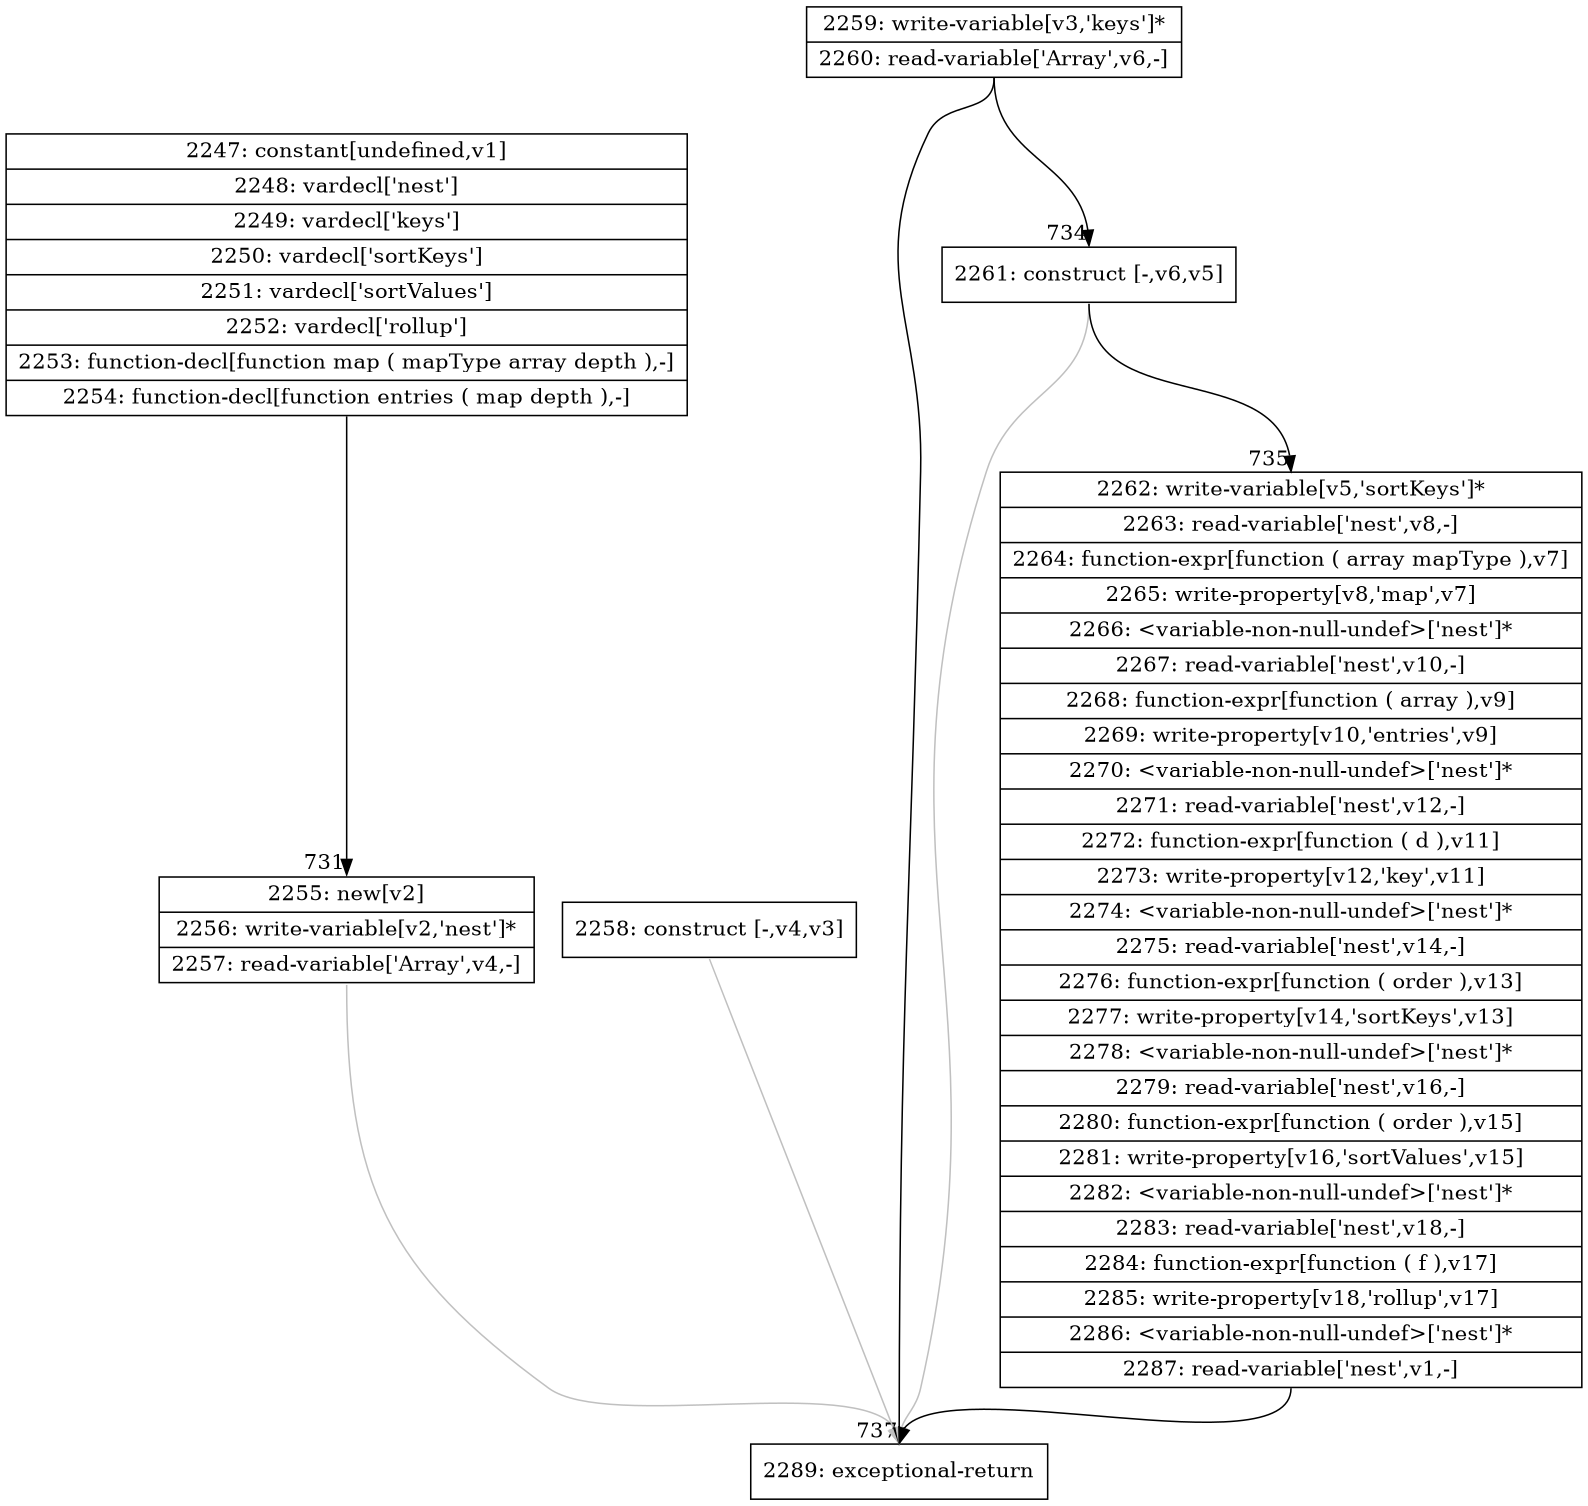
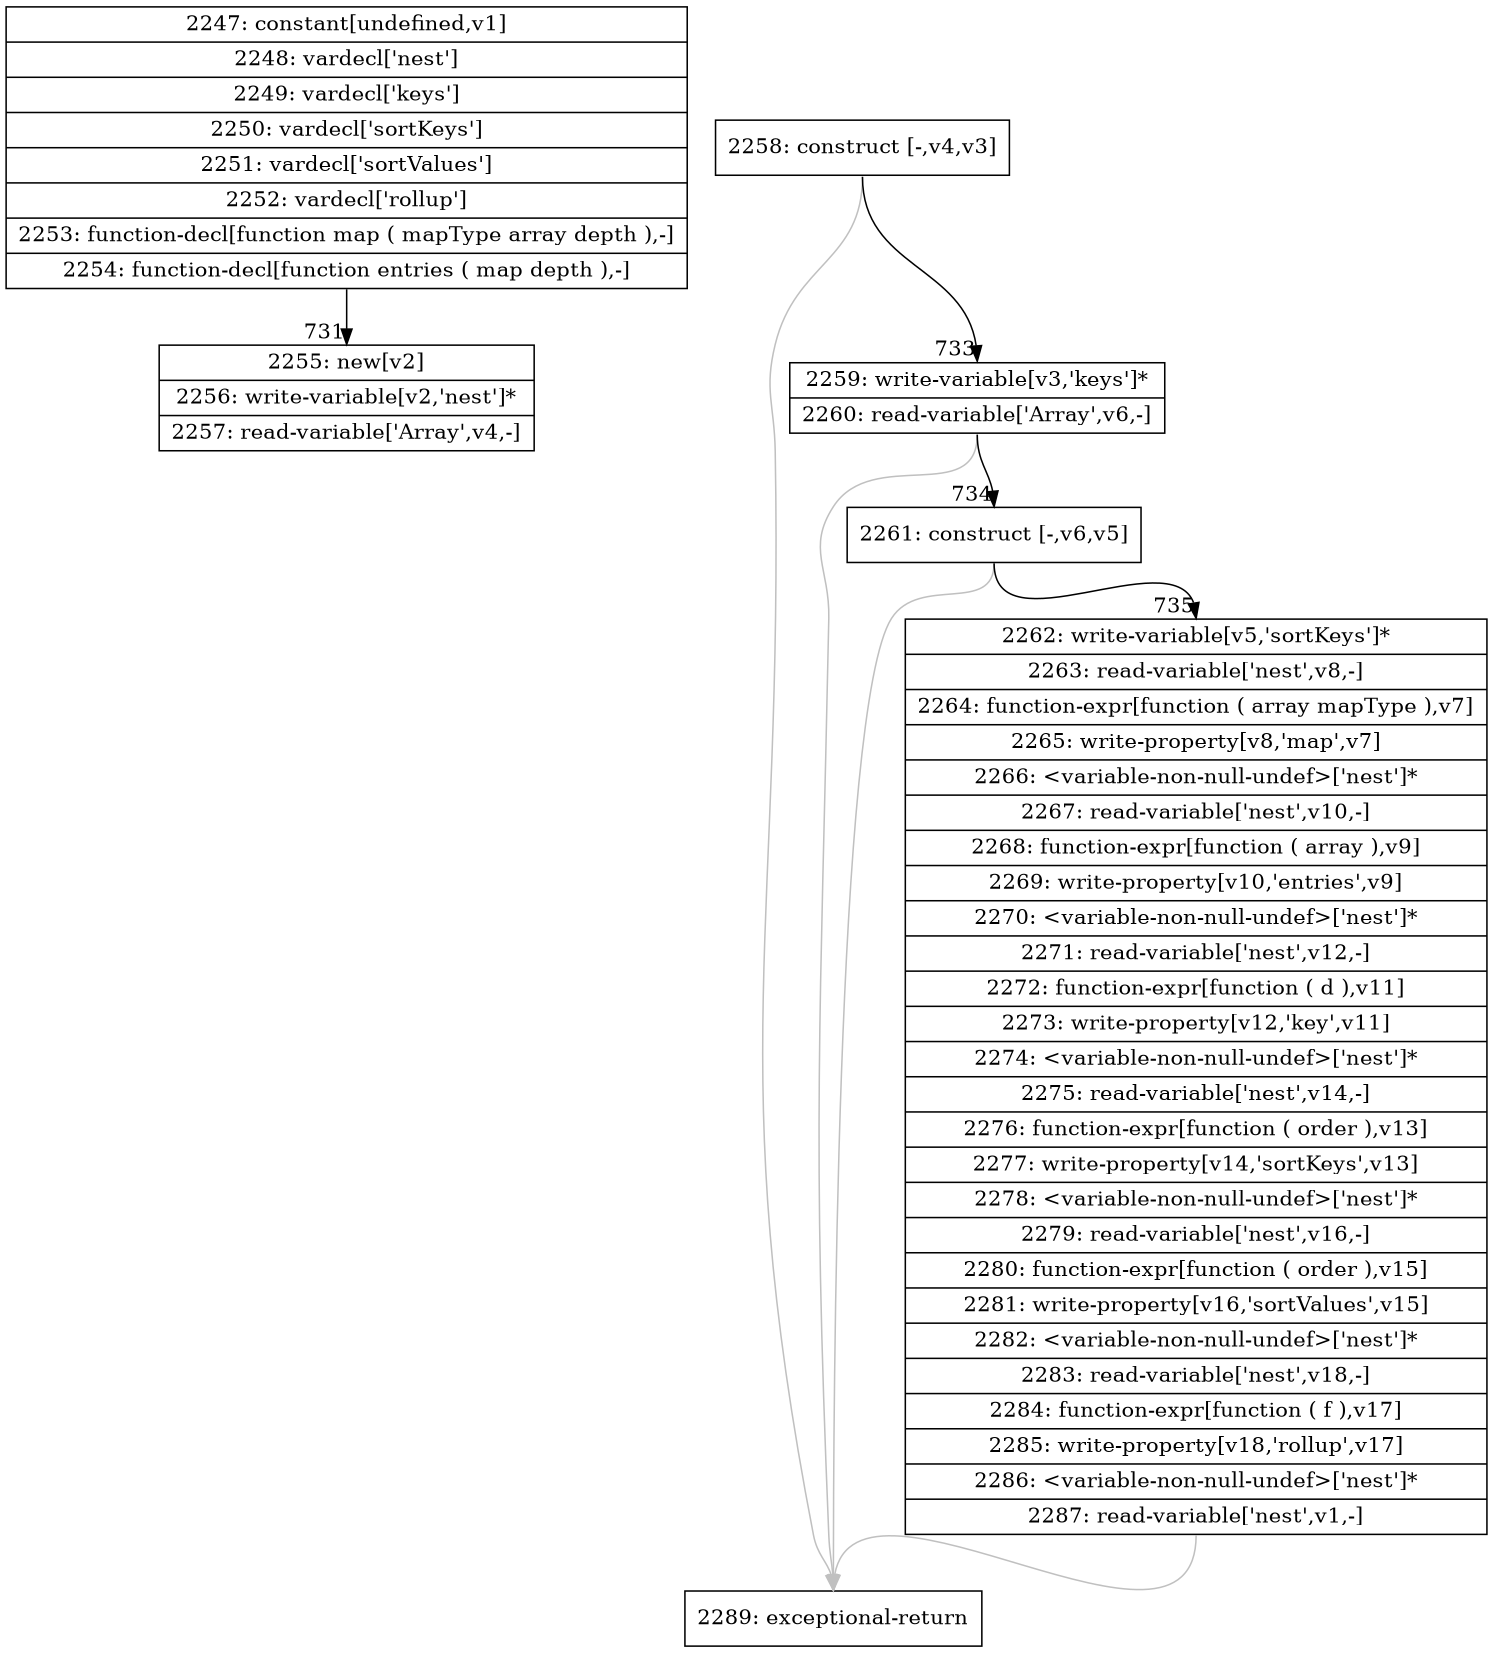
none -> (914, 264)
(914, 732) -> (821, 951)
(501, 1351) -> none
(1103, 1416) -> (1022, 1565)
